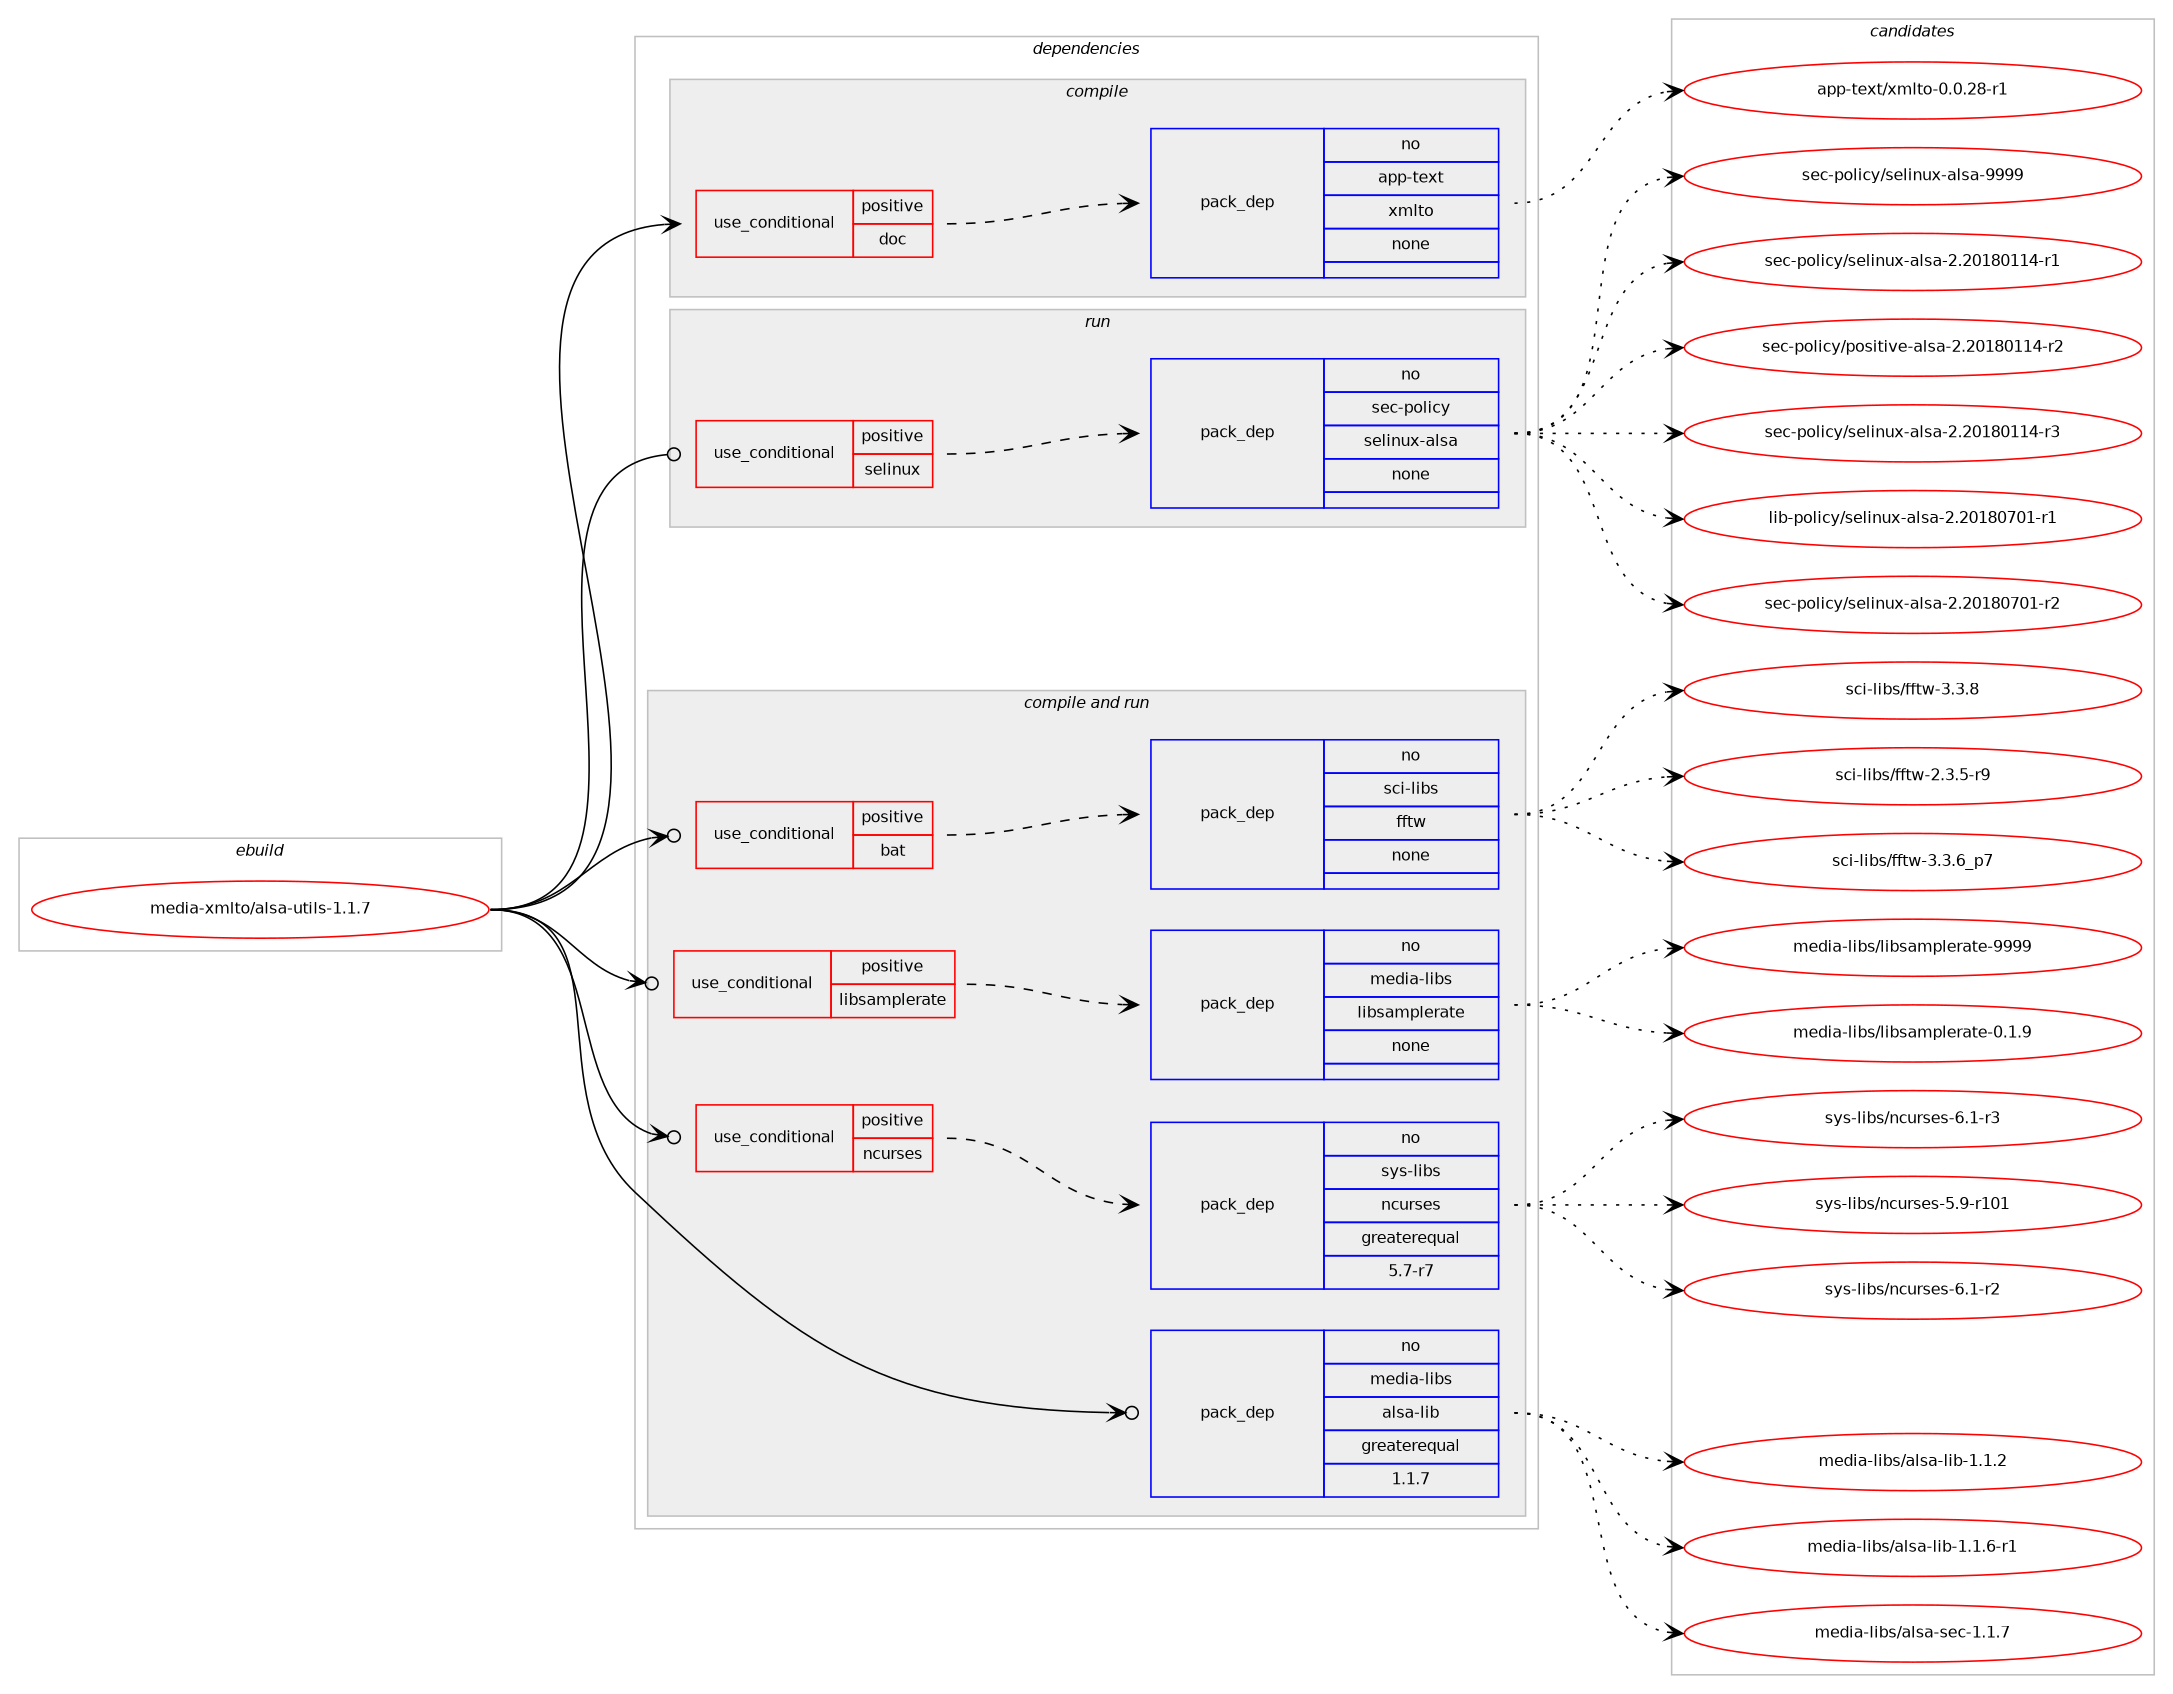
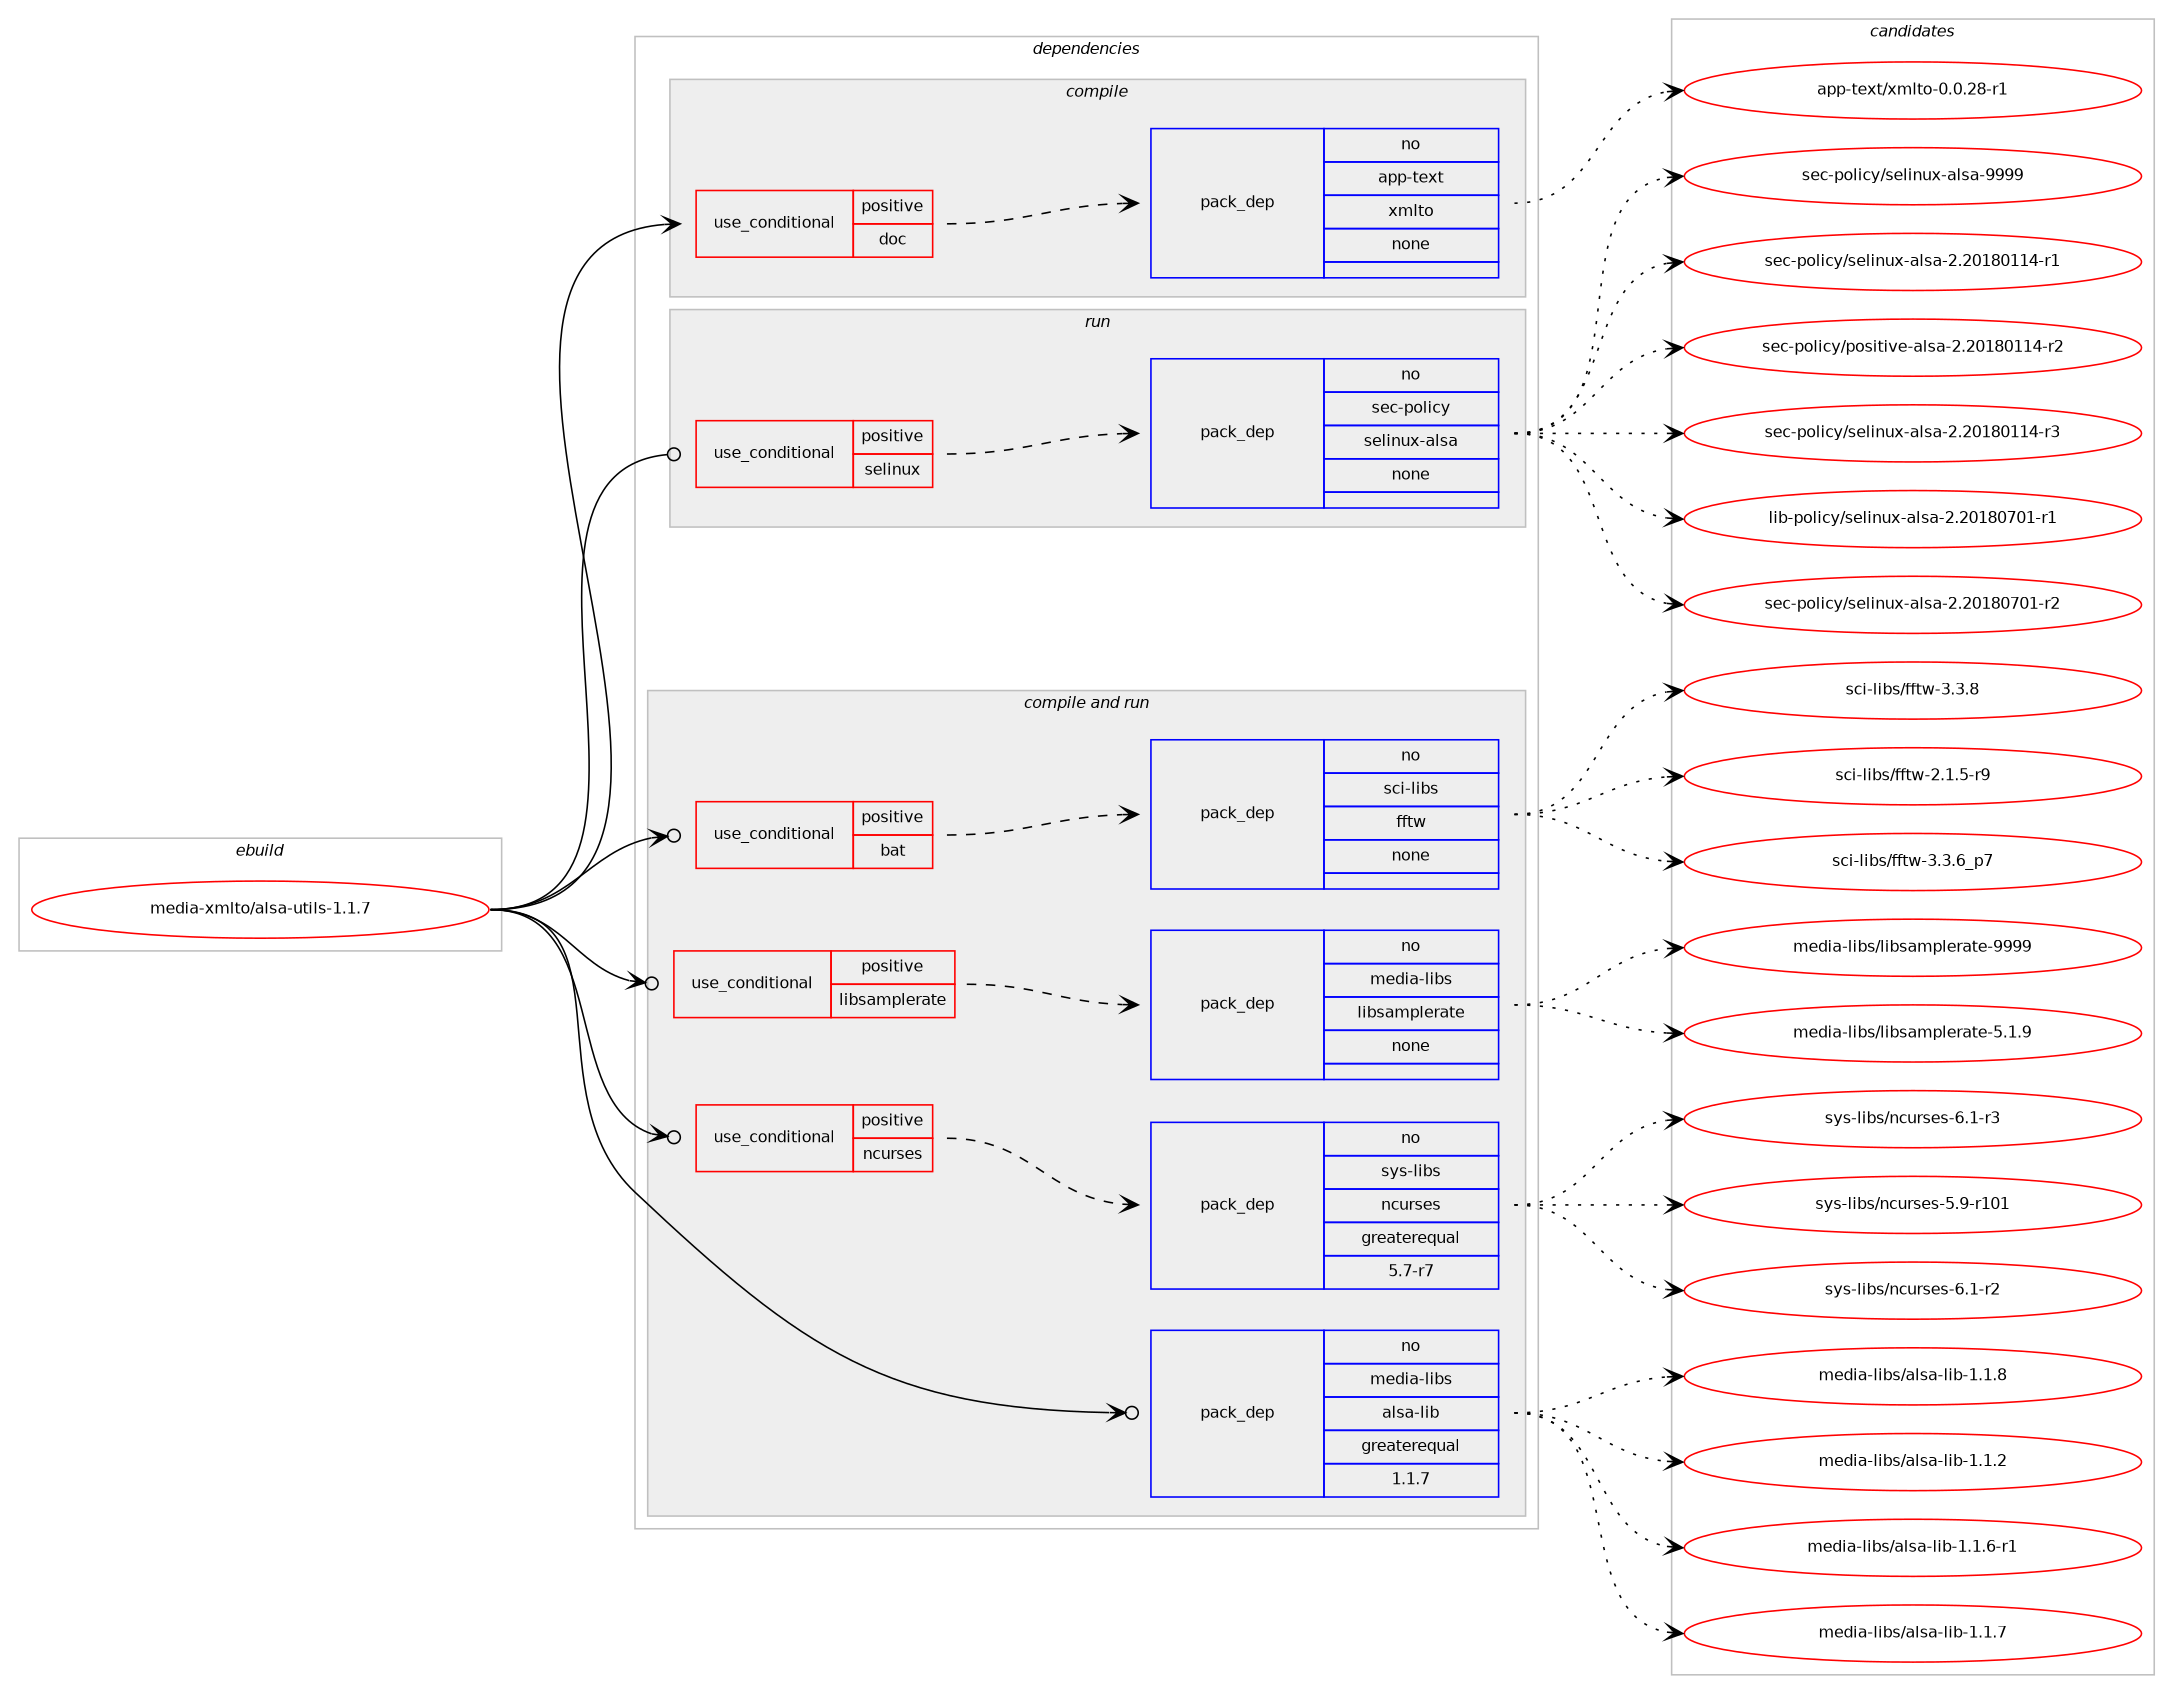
(1913, 776) -> (1913, 776)
(1913, 1033) -> (1913, 1033)
none -> (1913, 1376)
(1913, 1634) -> (1913, 1634)
